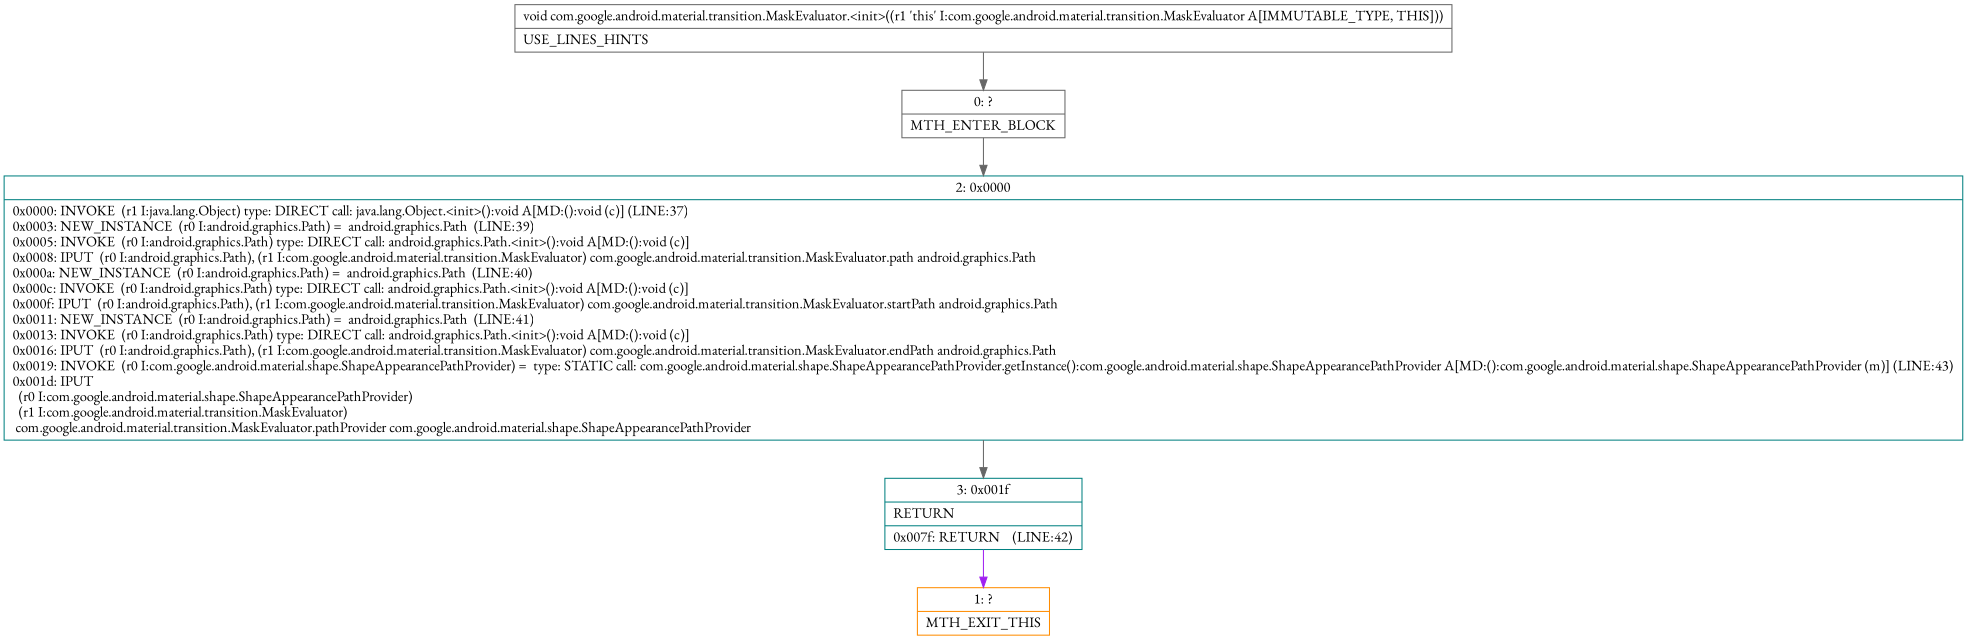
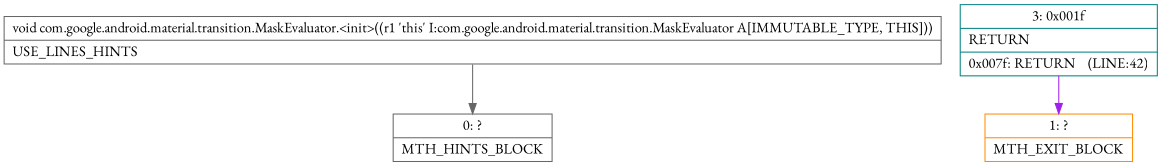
(983, 125) -> (473, 149)
(983, 308) -> none
(983, 623) -> (1059, 149)
